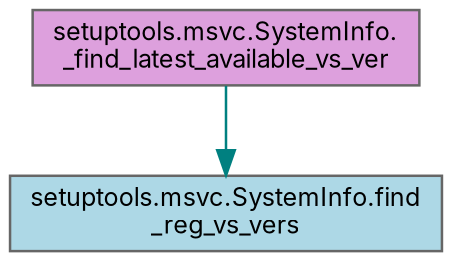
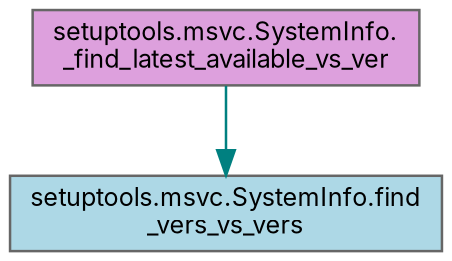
(226, 213) -> (226, 213)
